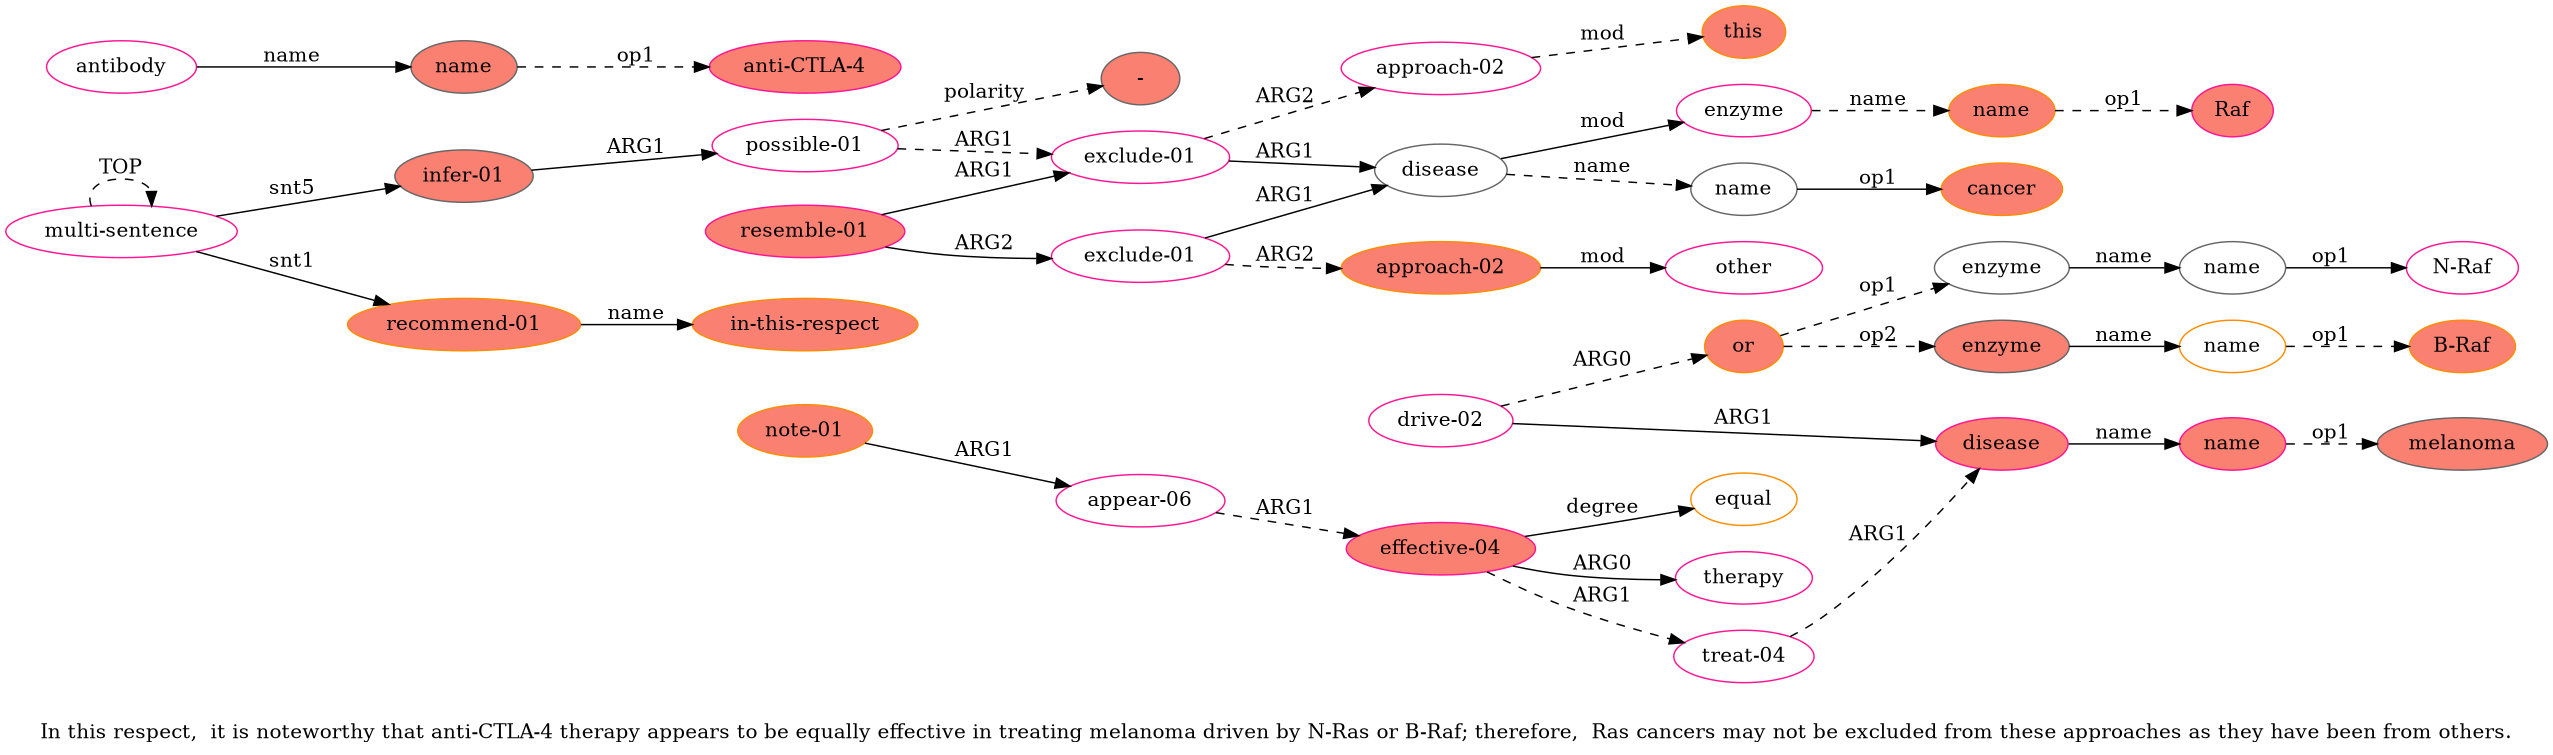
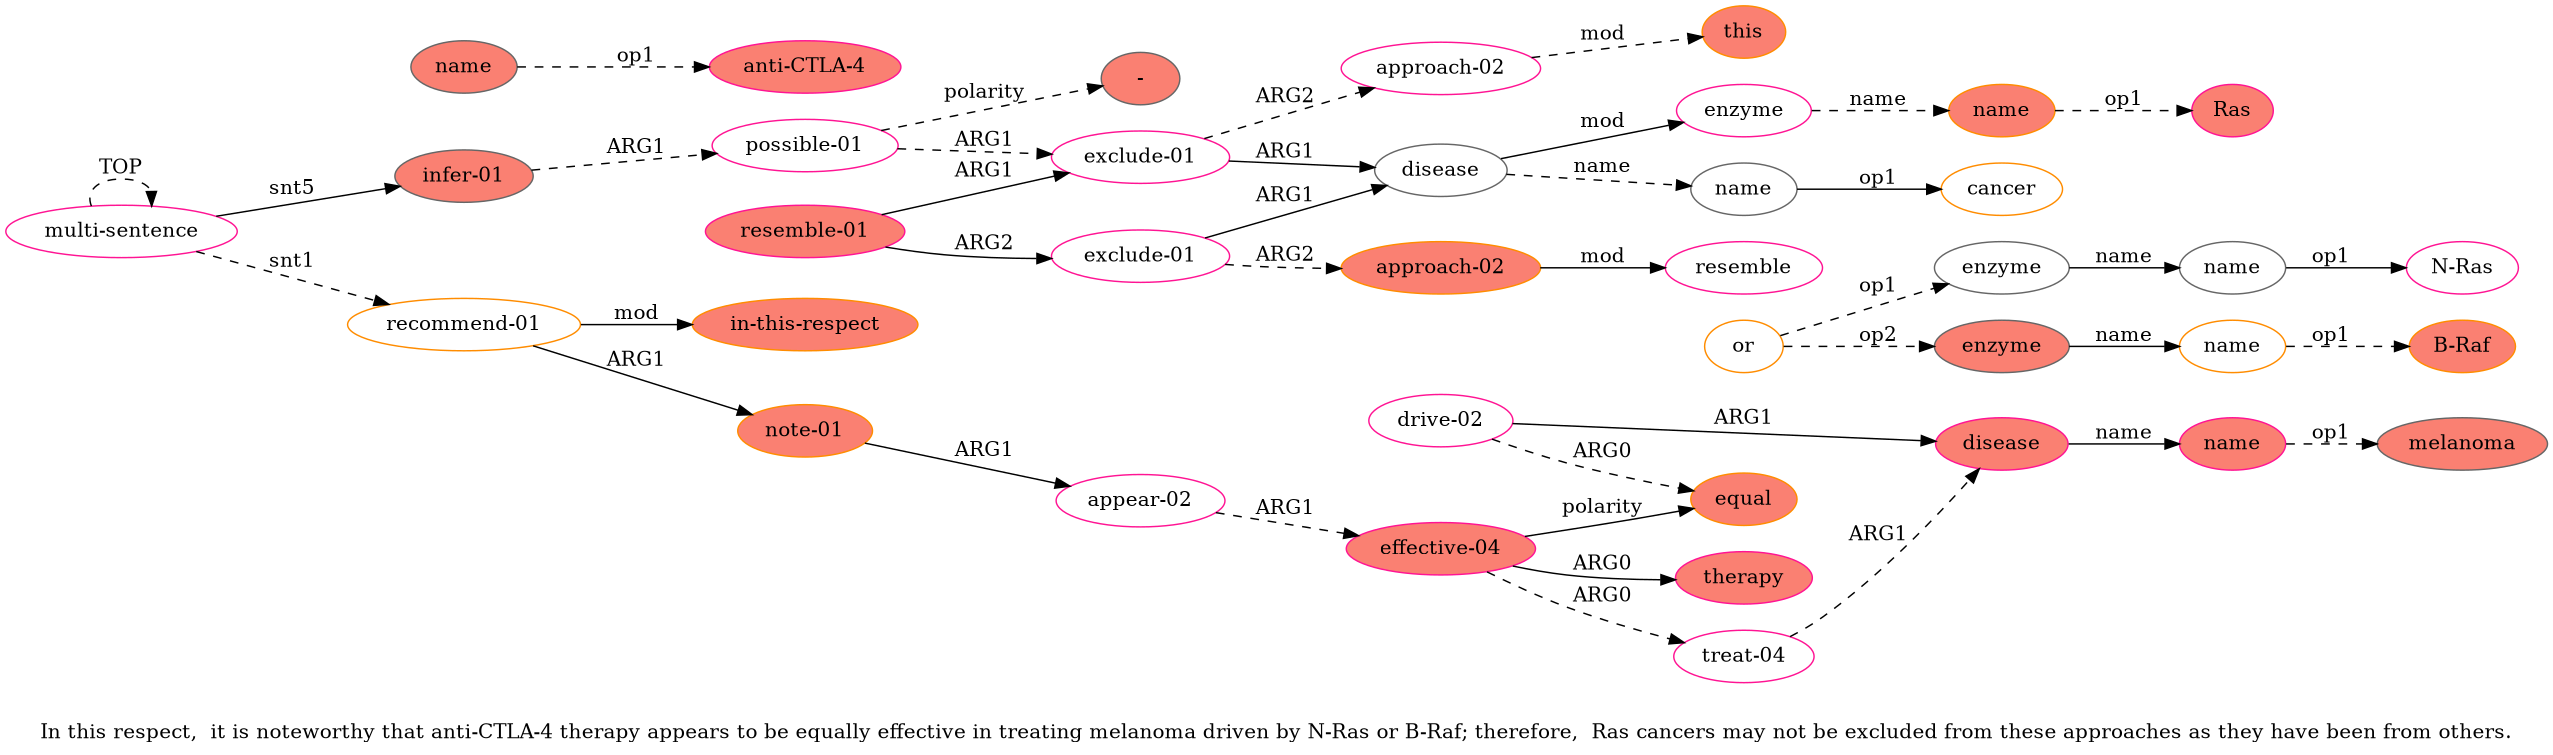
(122, 67) -> none
(2233, 111) -> (2233, 111)
(617, 162) -> (617, 162)
(2002, 189) -> (2002, 189)
(1744, 268) -> (1744, 268)
(2462, 268) -> (2462, 268)
(285, 276) -> (285, 276)
(637, 314) -> (637, 314)
(464, 325) -> (464, 325)
(1744, 346) -> (1744, 346)
none -> (636, 378)
(1596, 383) -> (1584, 468)
(1744, 499) -> (1744, 499)
(1141, 501) -> (1141, 501)
(1603, 507) -> (1603, 507)
(1744, 578) -> (1744, 578)
(1603, 596) -> (1603, 596)
